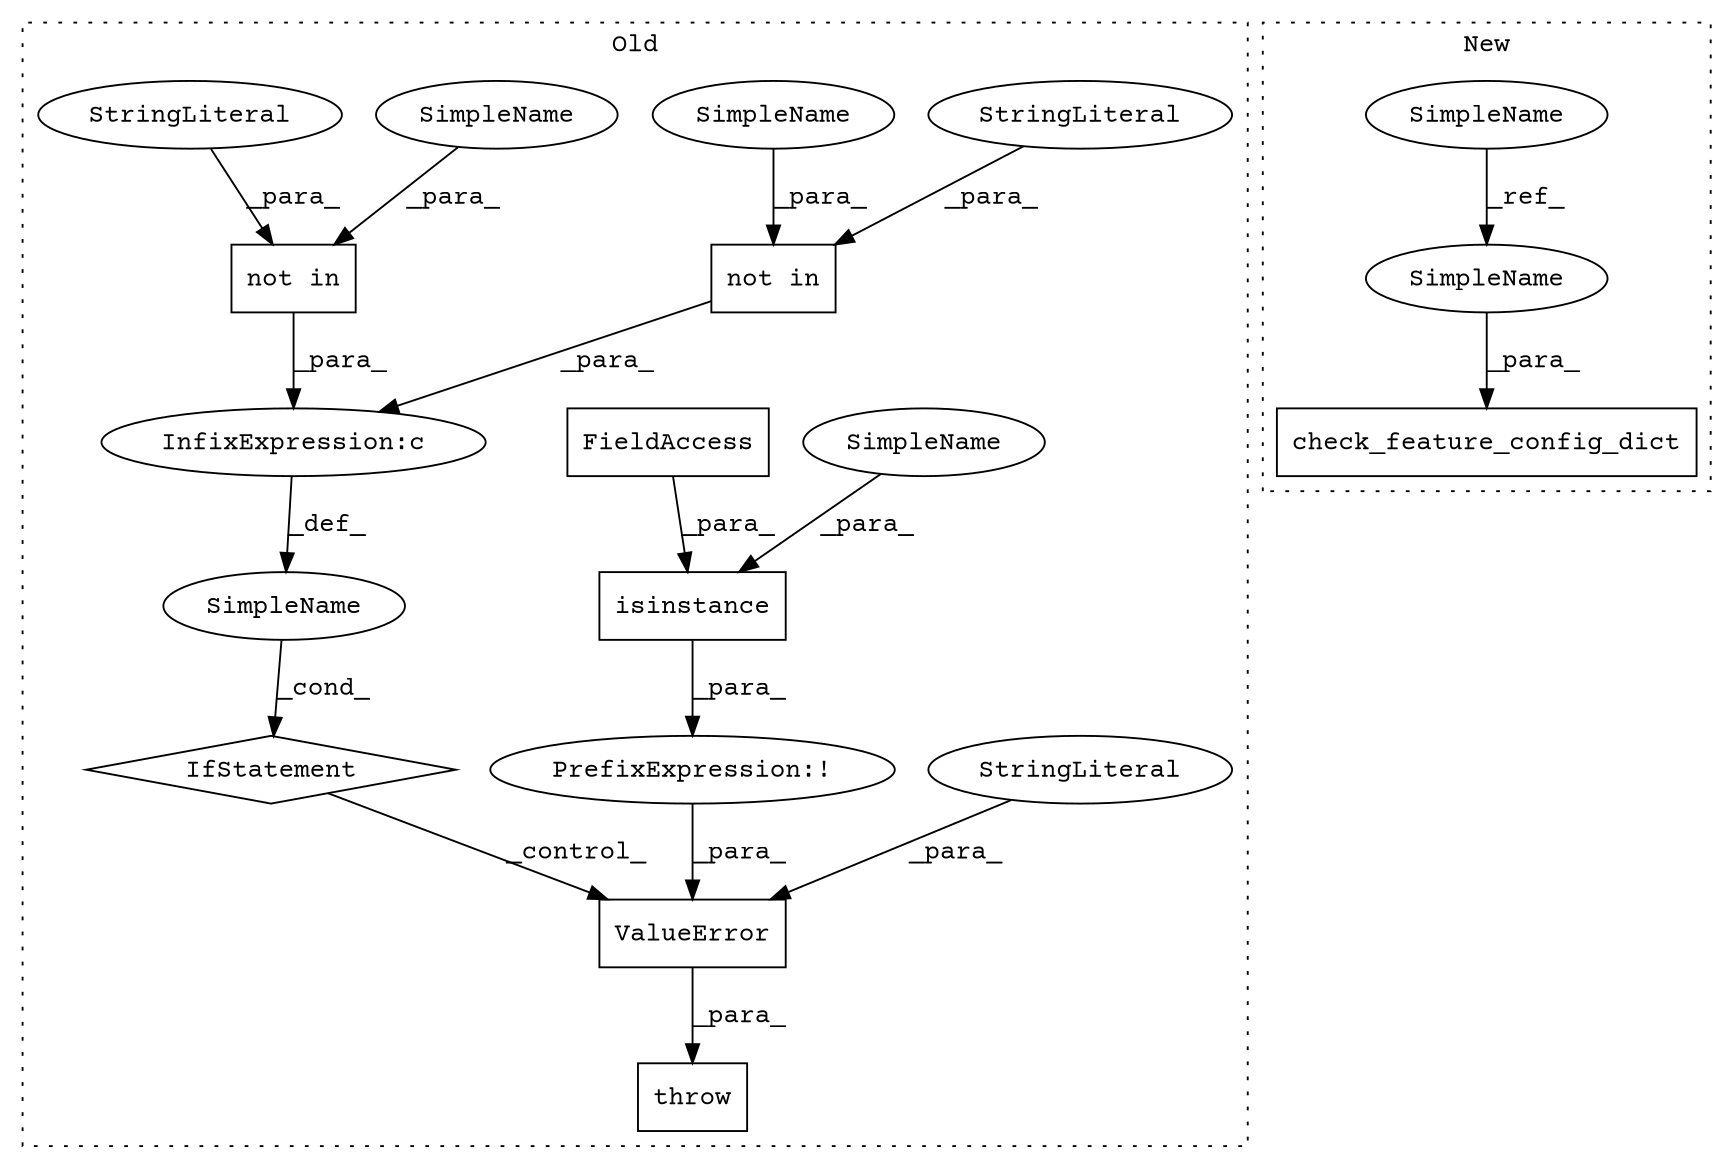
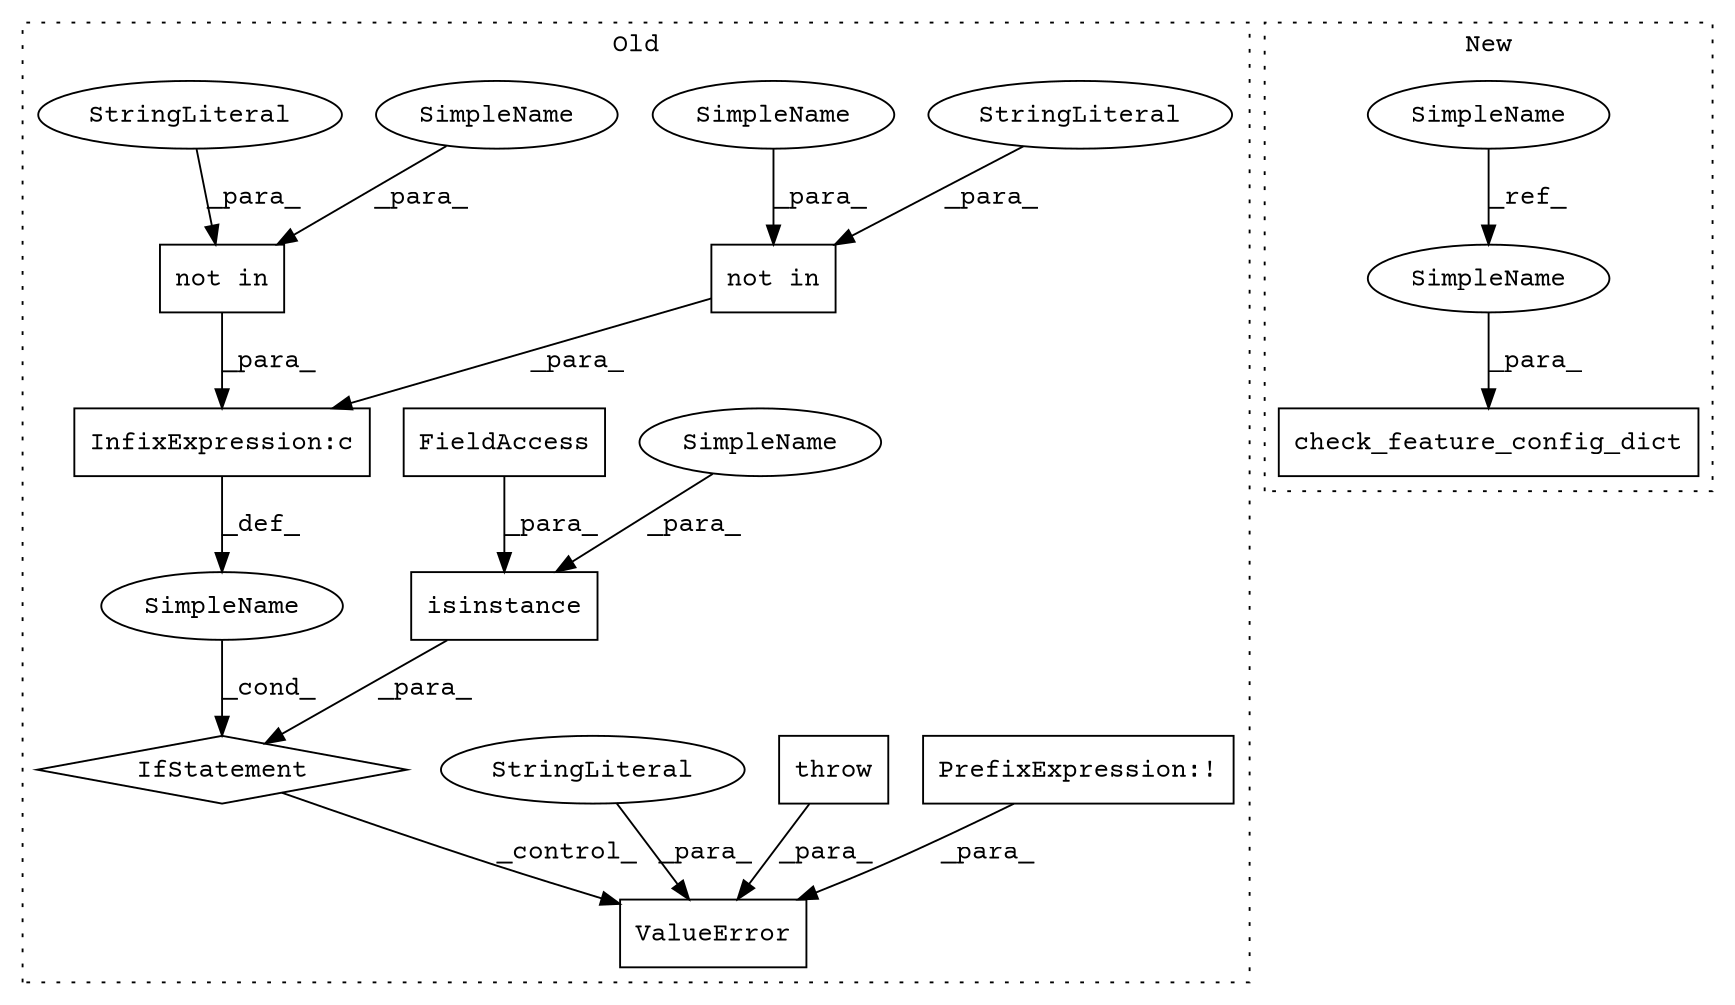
(294, 442) -> (222, 442)
(693, 678) -> (364, 687)
(693, 770) -> (1078, 770)
(693, 1006) -> (779, 844)
